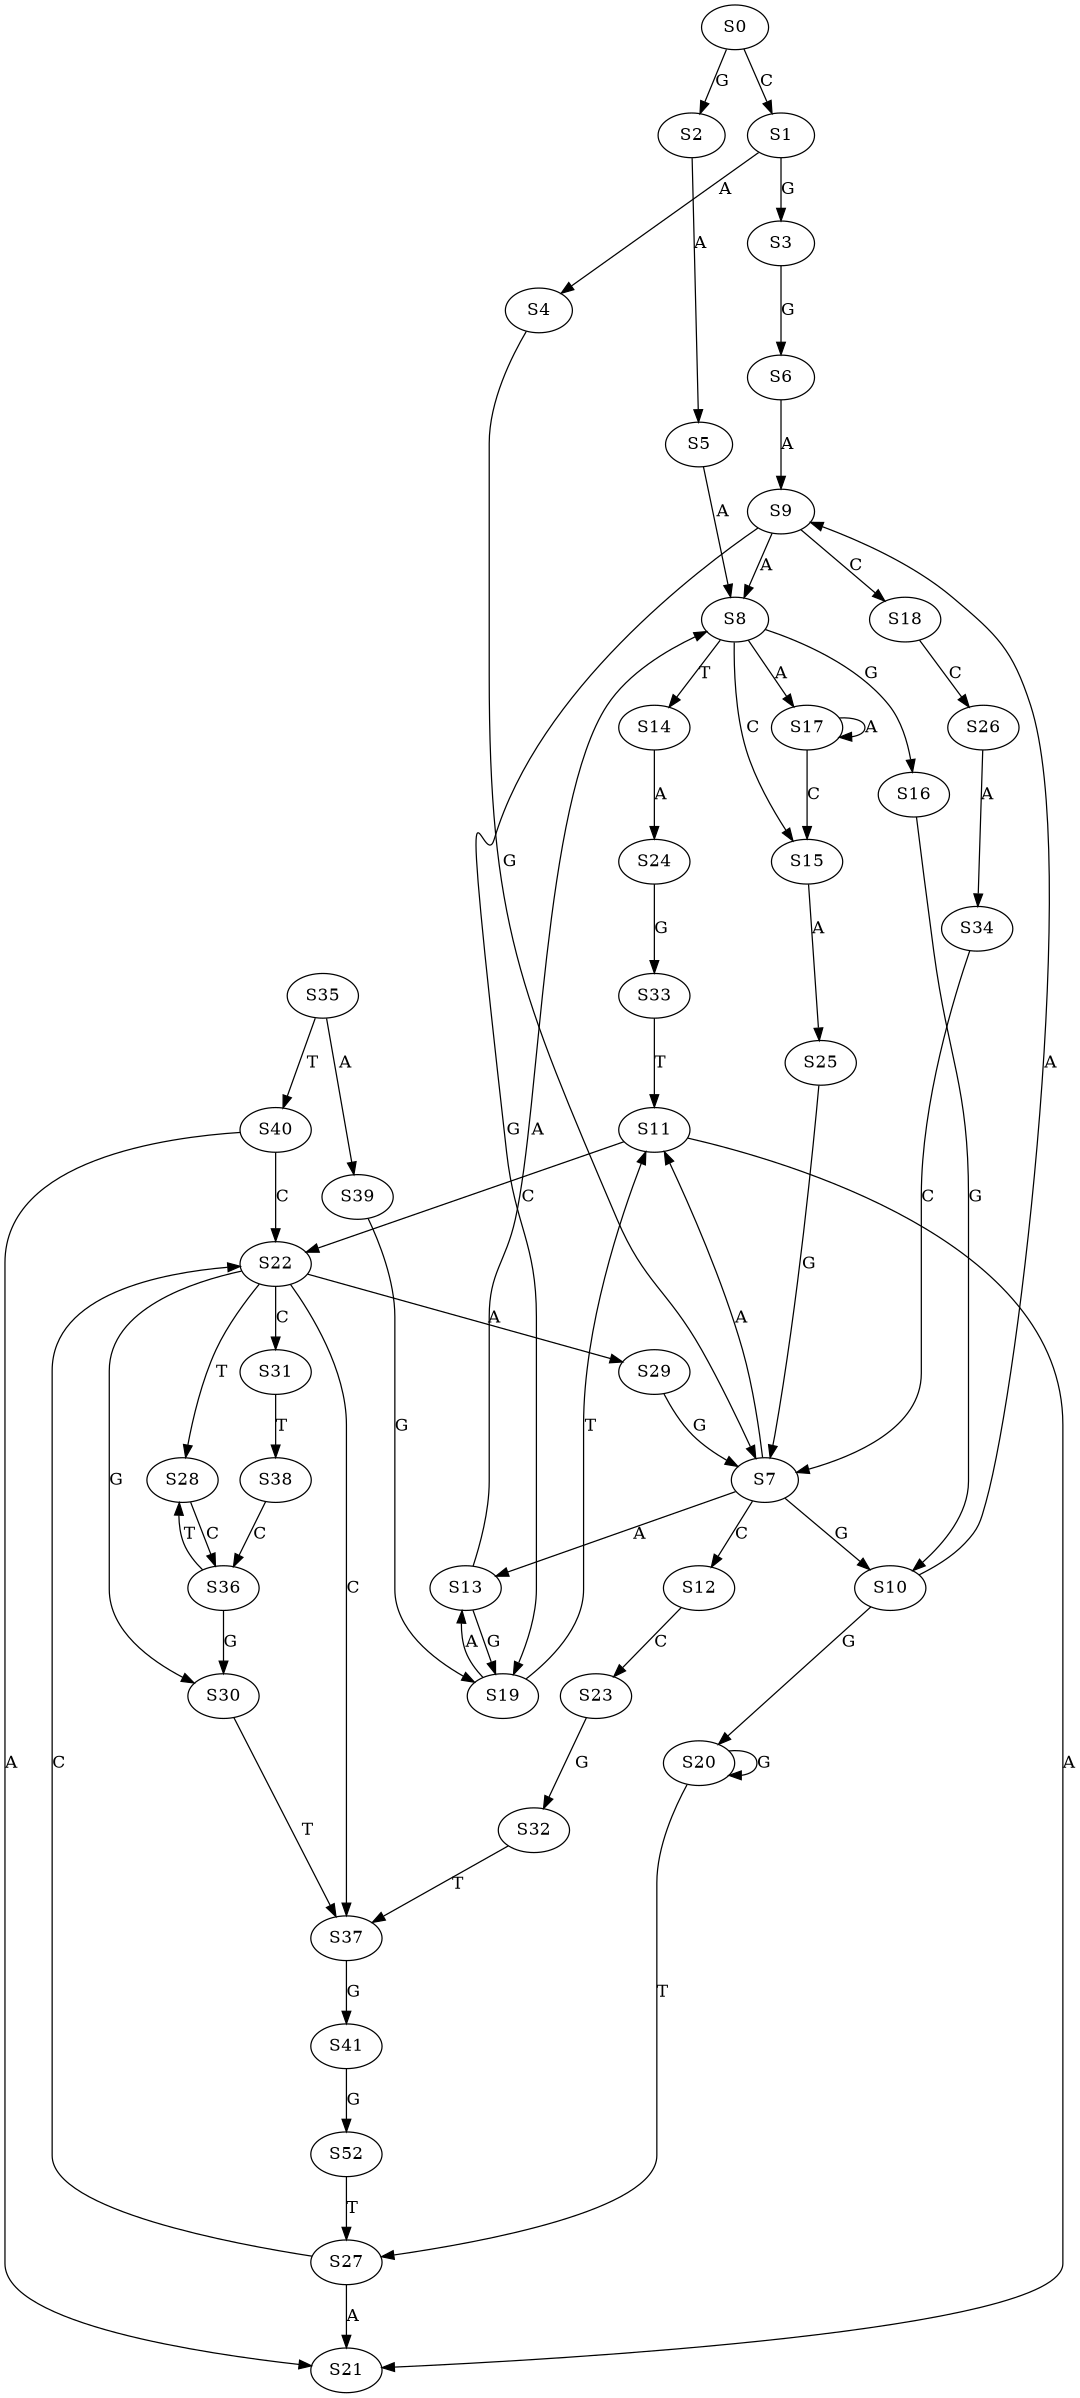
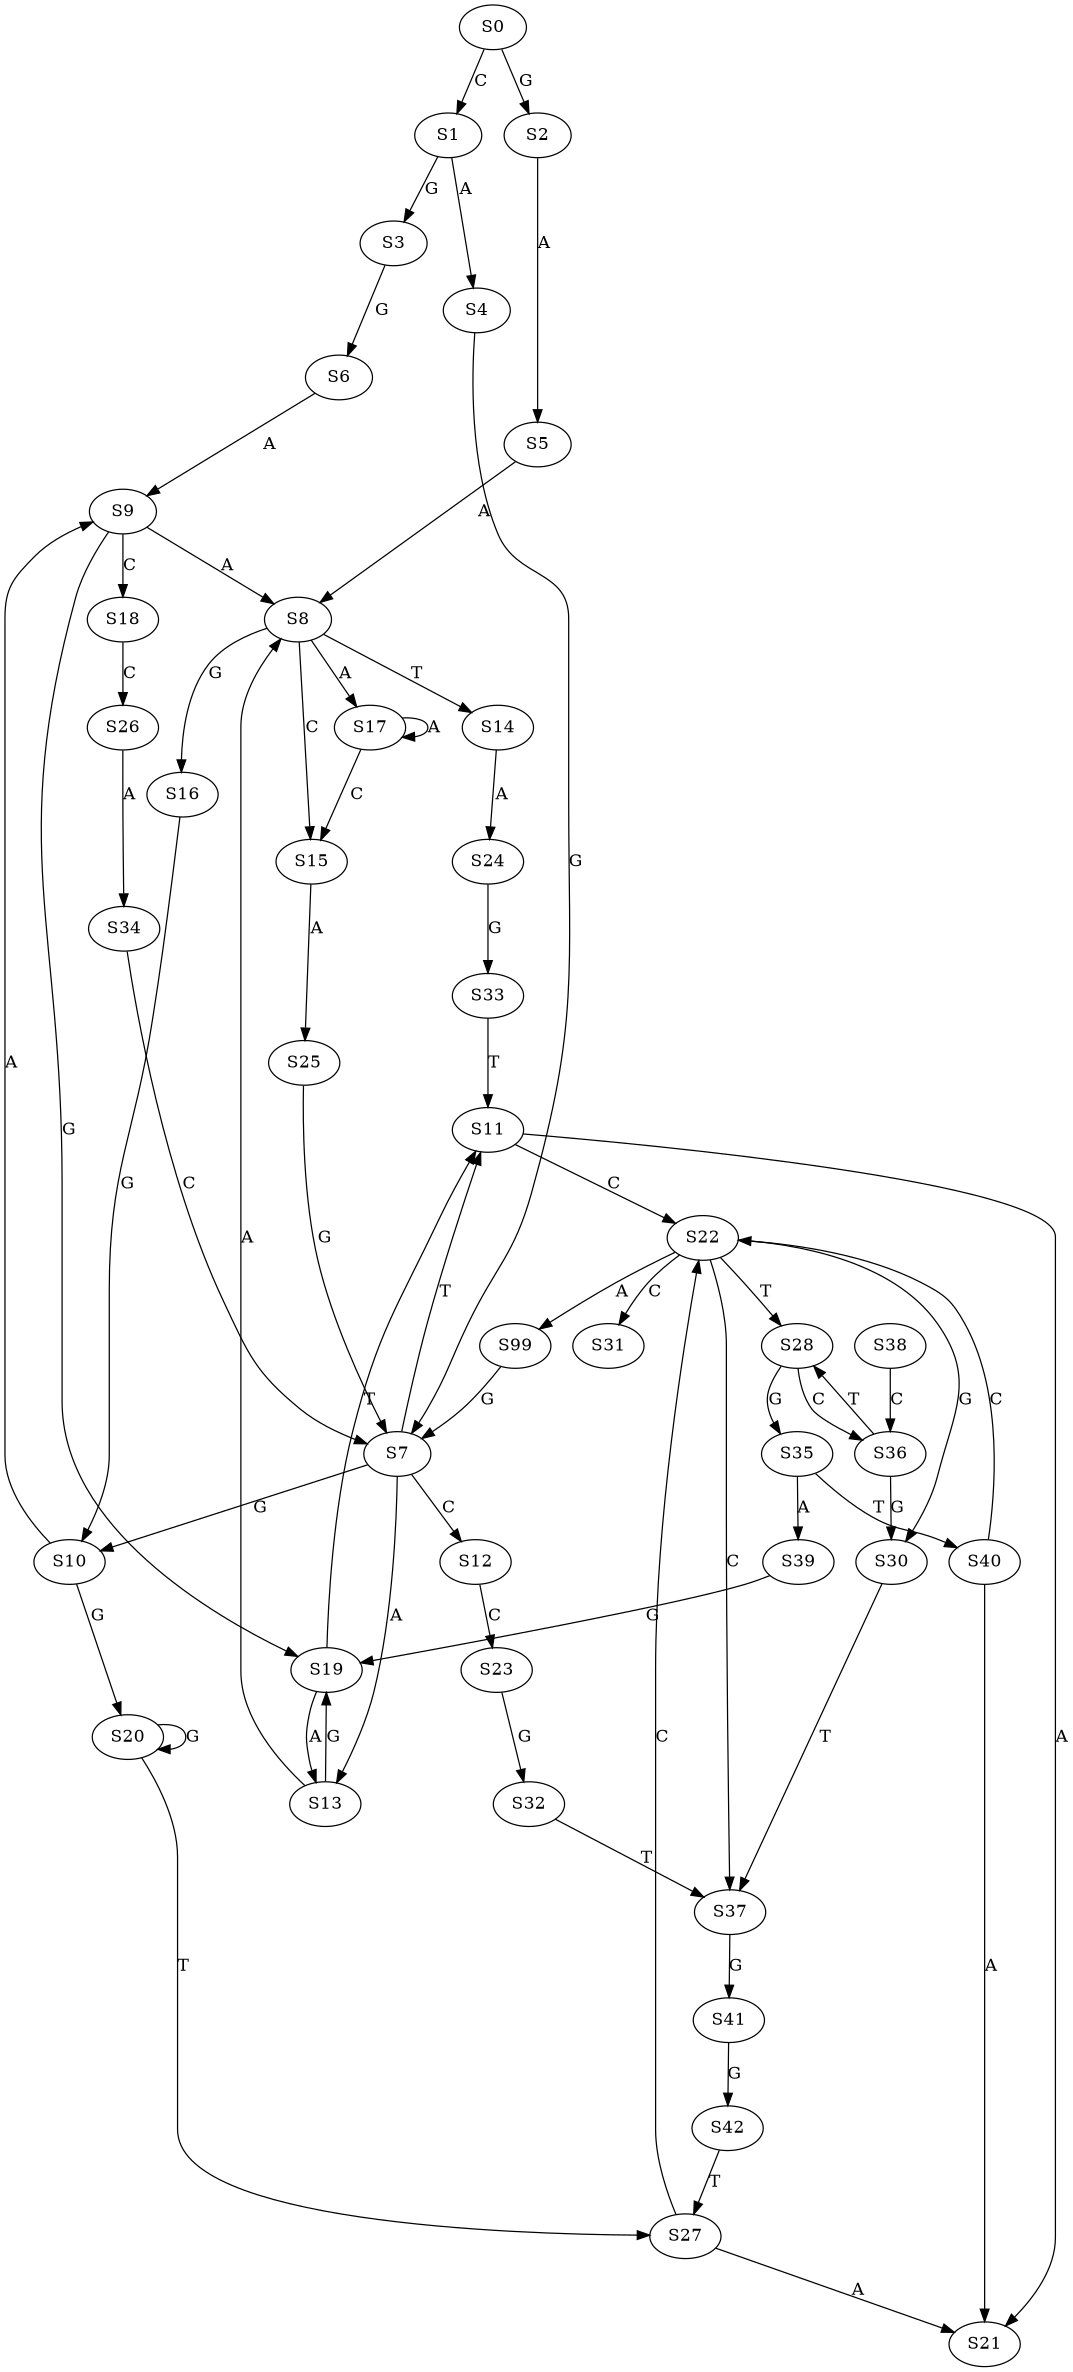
(741, 1318) -> (446, 1292)
(654, 1372) -> (515, 1346)
none -> (768, 1394)
(276, 1420) -> none
(346, 2154) -> (728, 2128)
